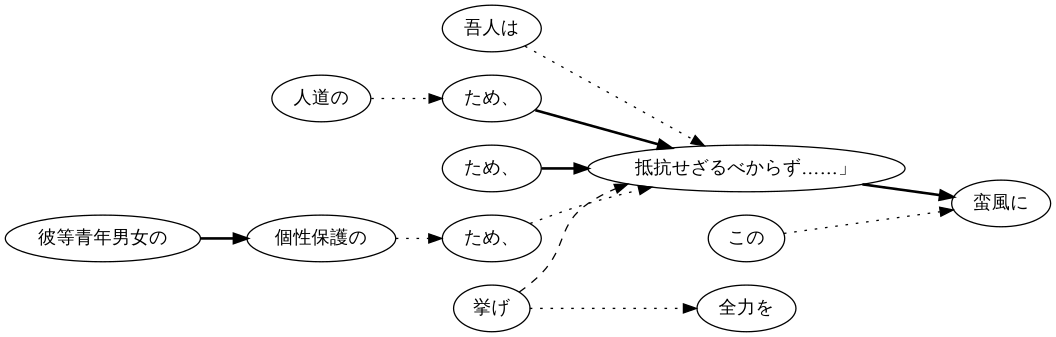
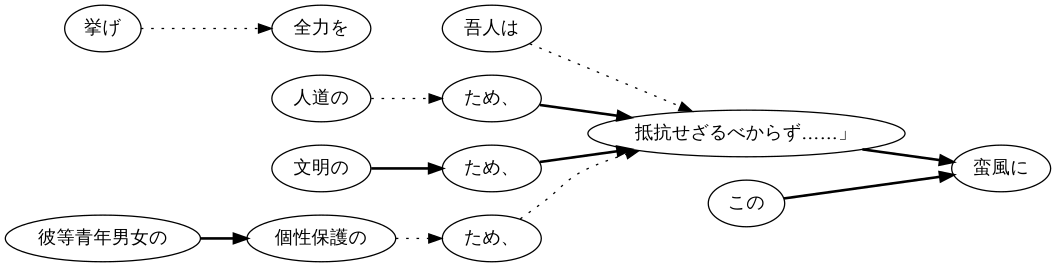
none -> (321, 168)
(862, 223) -> (862, 188)
(563, 236) -> none
